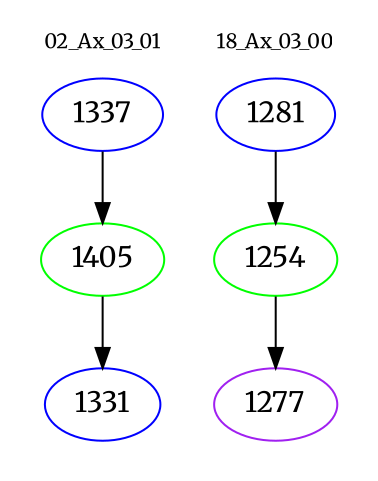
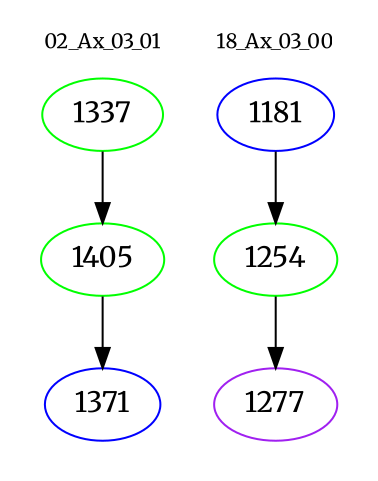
(103, 115) -> (103, 115)
(276, 115) -> (276, 115)
(103, 405) -> (103, 405)
